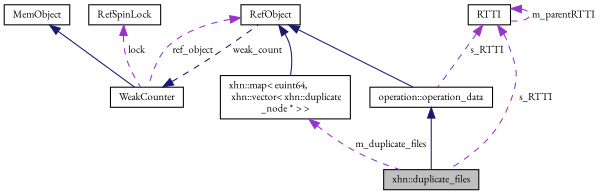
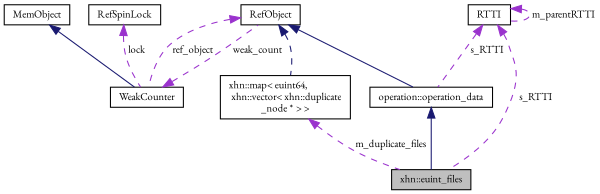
(216, 54) -> (216, 54)
(291, 54) -> (291, 54)
(431, 180) -> (431, 180)
